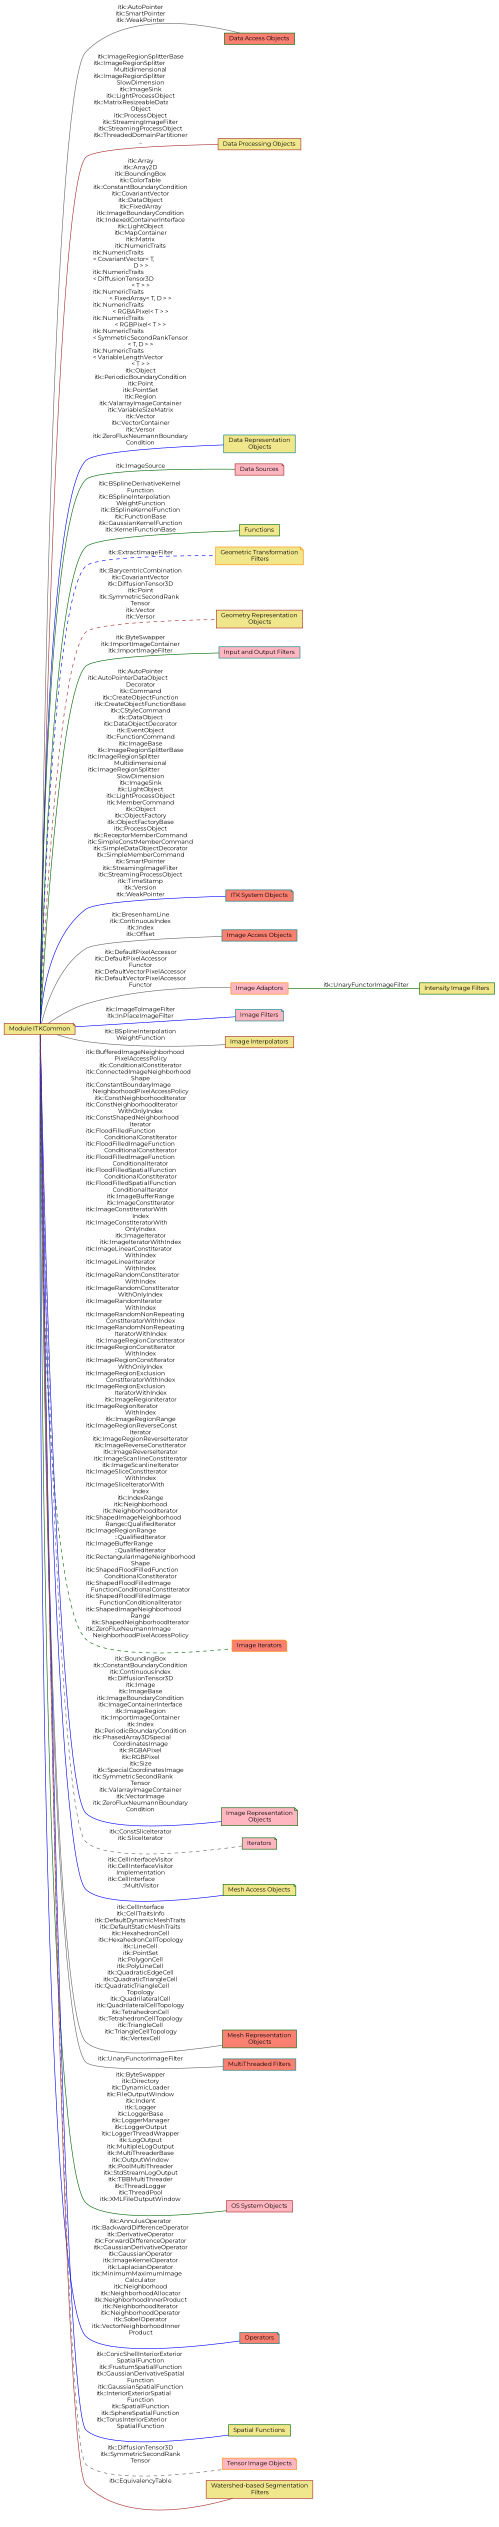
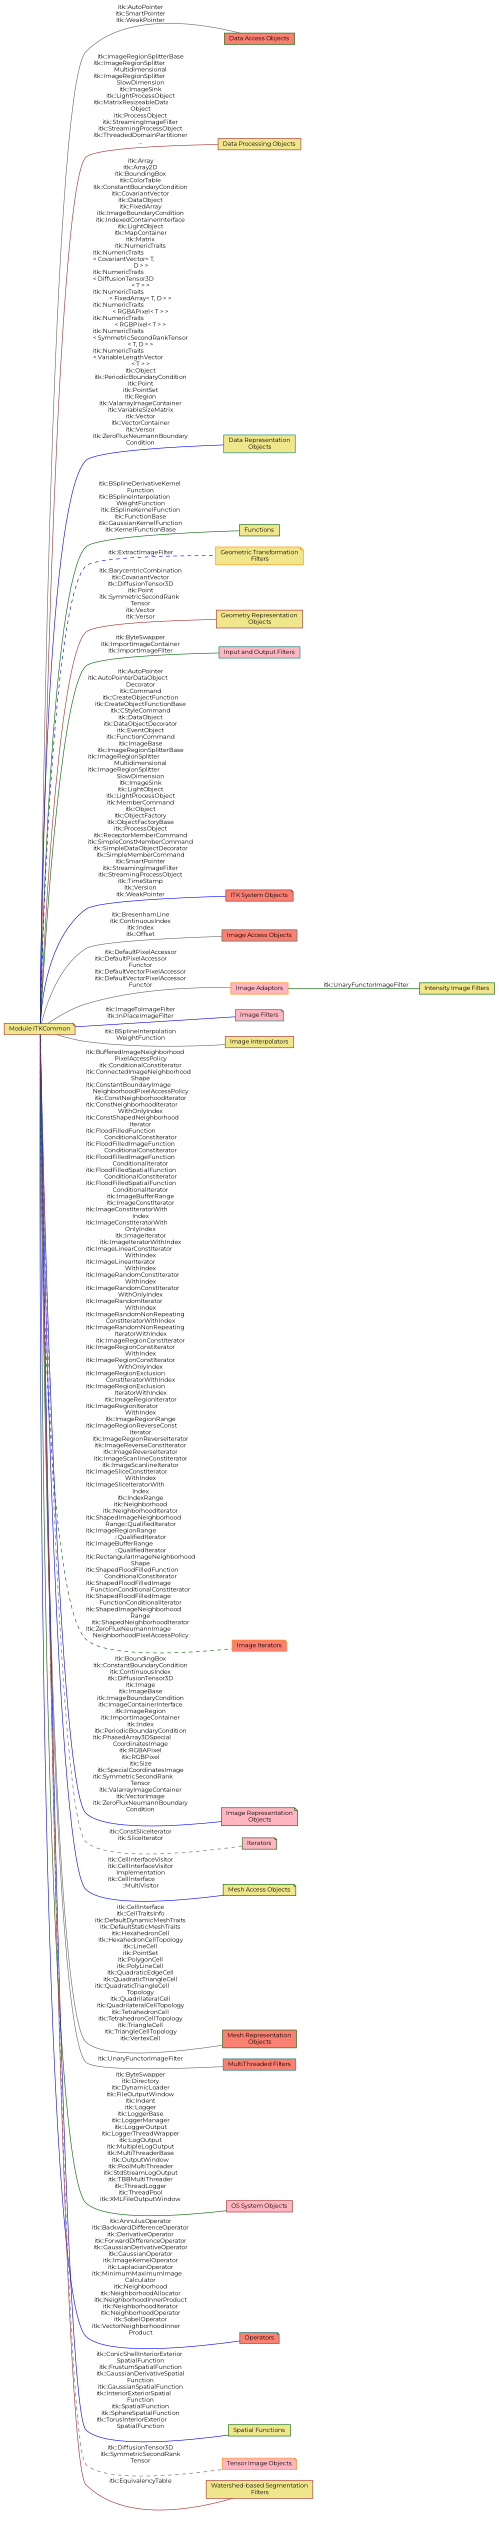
(259, 470) -> none
(59, 760) -> (59, 760)
(259, 895) -> (259, 895)
